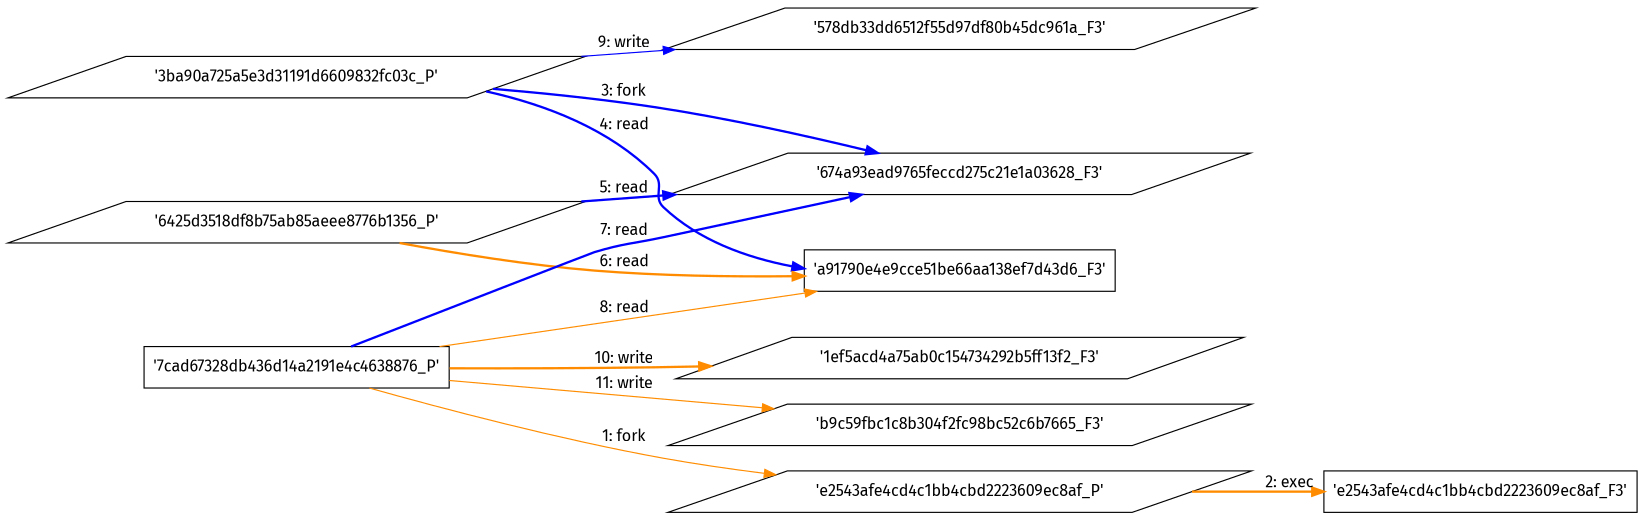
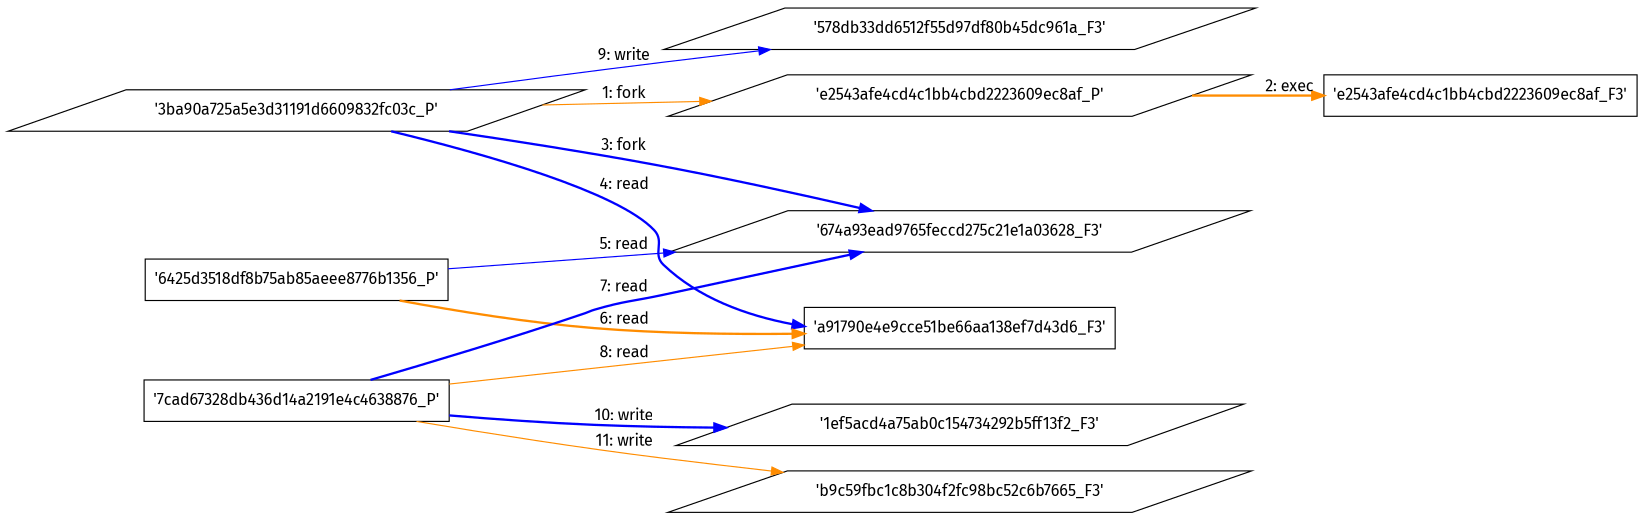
(622, 198) -> (556, 261)
(297, 222) -> (297, 280)
(574, 368) -> (582, 424)
(565, 438) -> (621, 103)
